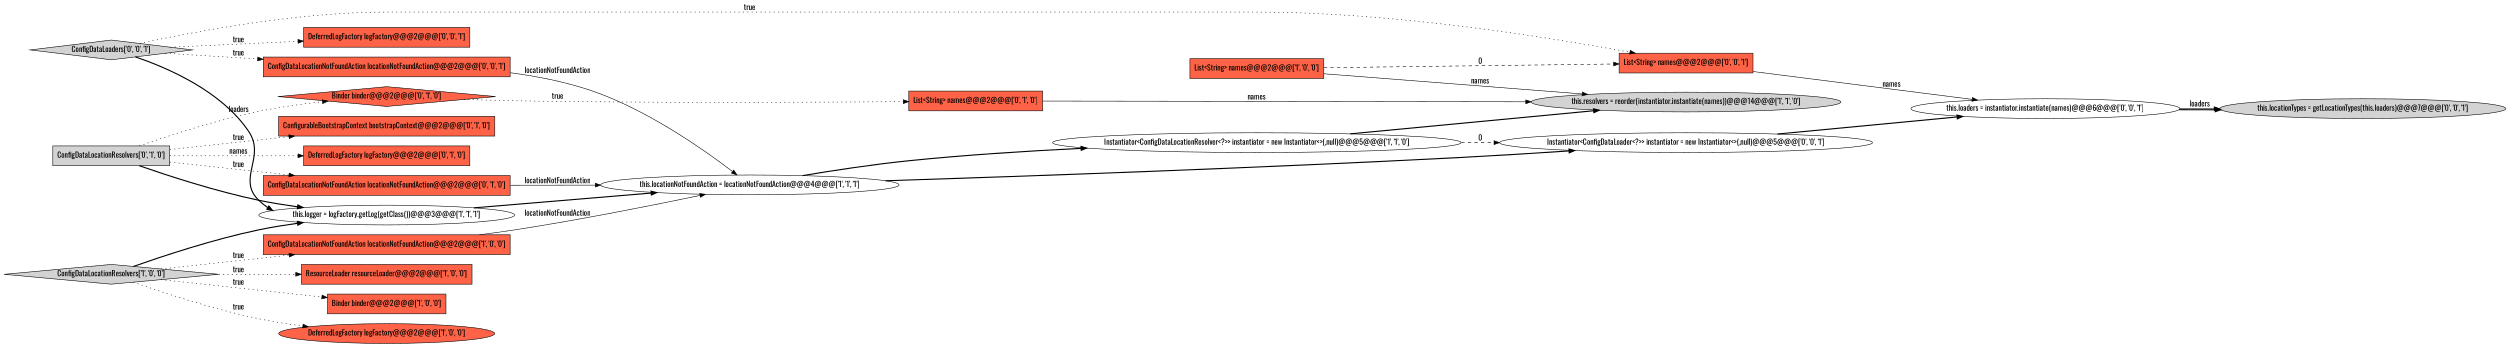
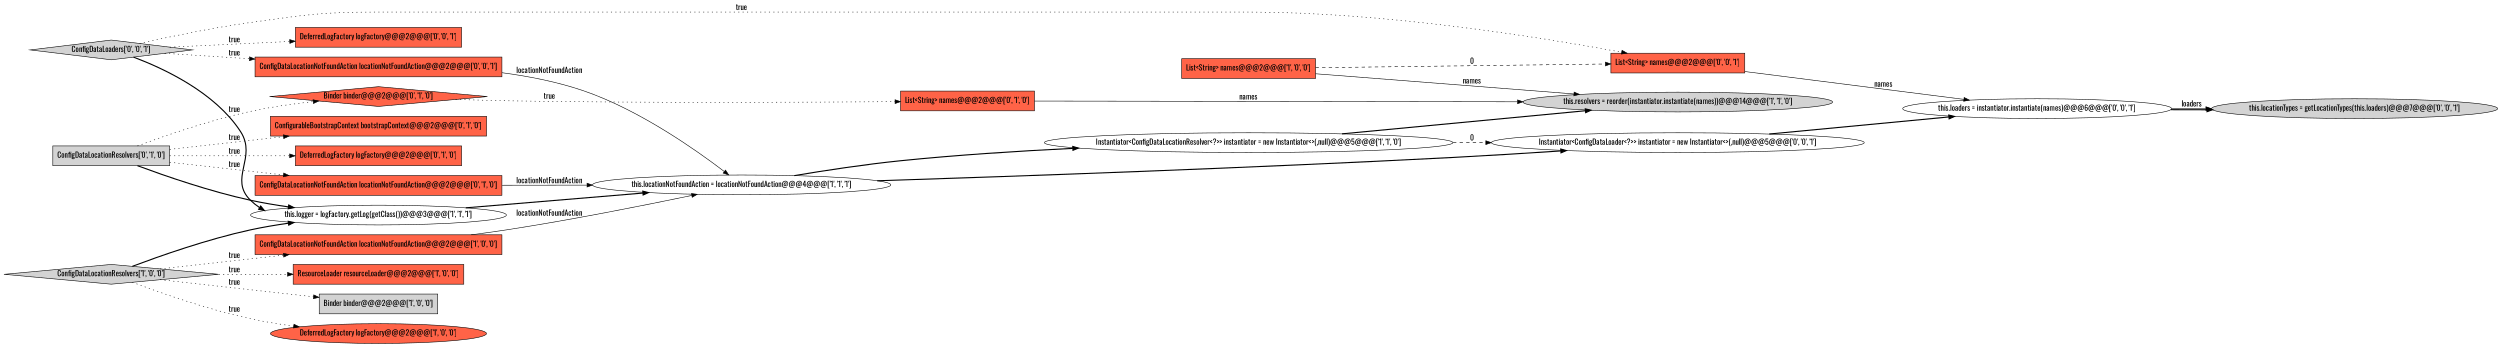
(239, 110) -> (235, 110)
(239, 152) -> (235, 152)
(387, 304) -> (378, 304)
